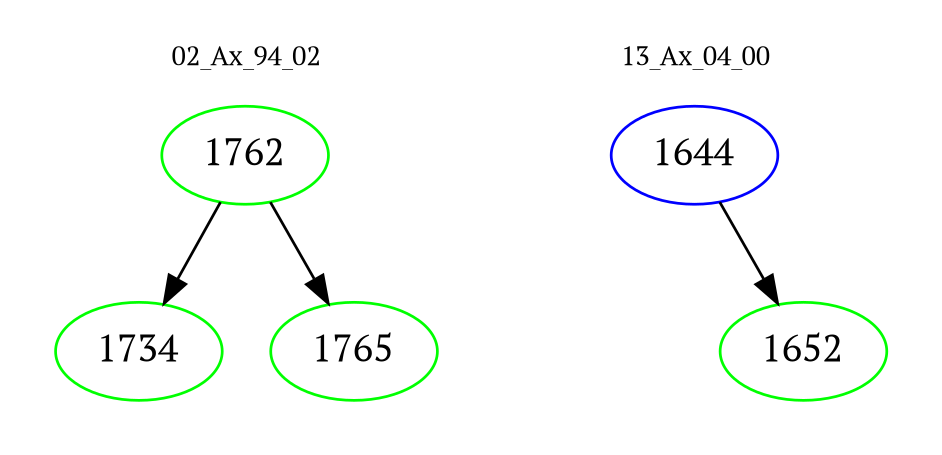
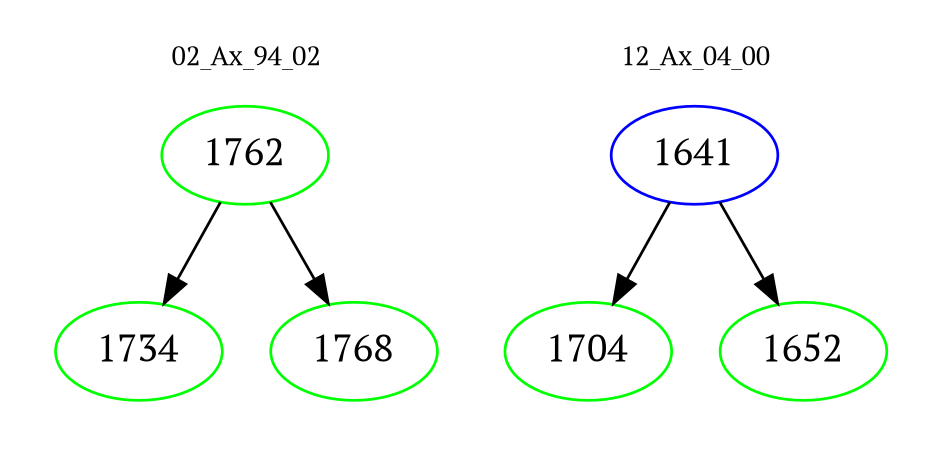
(696, 59) -> (696, 59)
(695, 155) -> (695, 155)
(354, 351) -> (354, 351)
none -> (588, 351)
